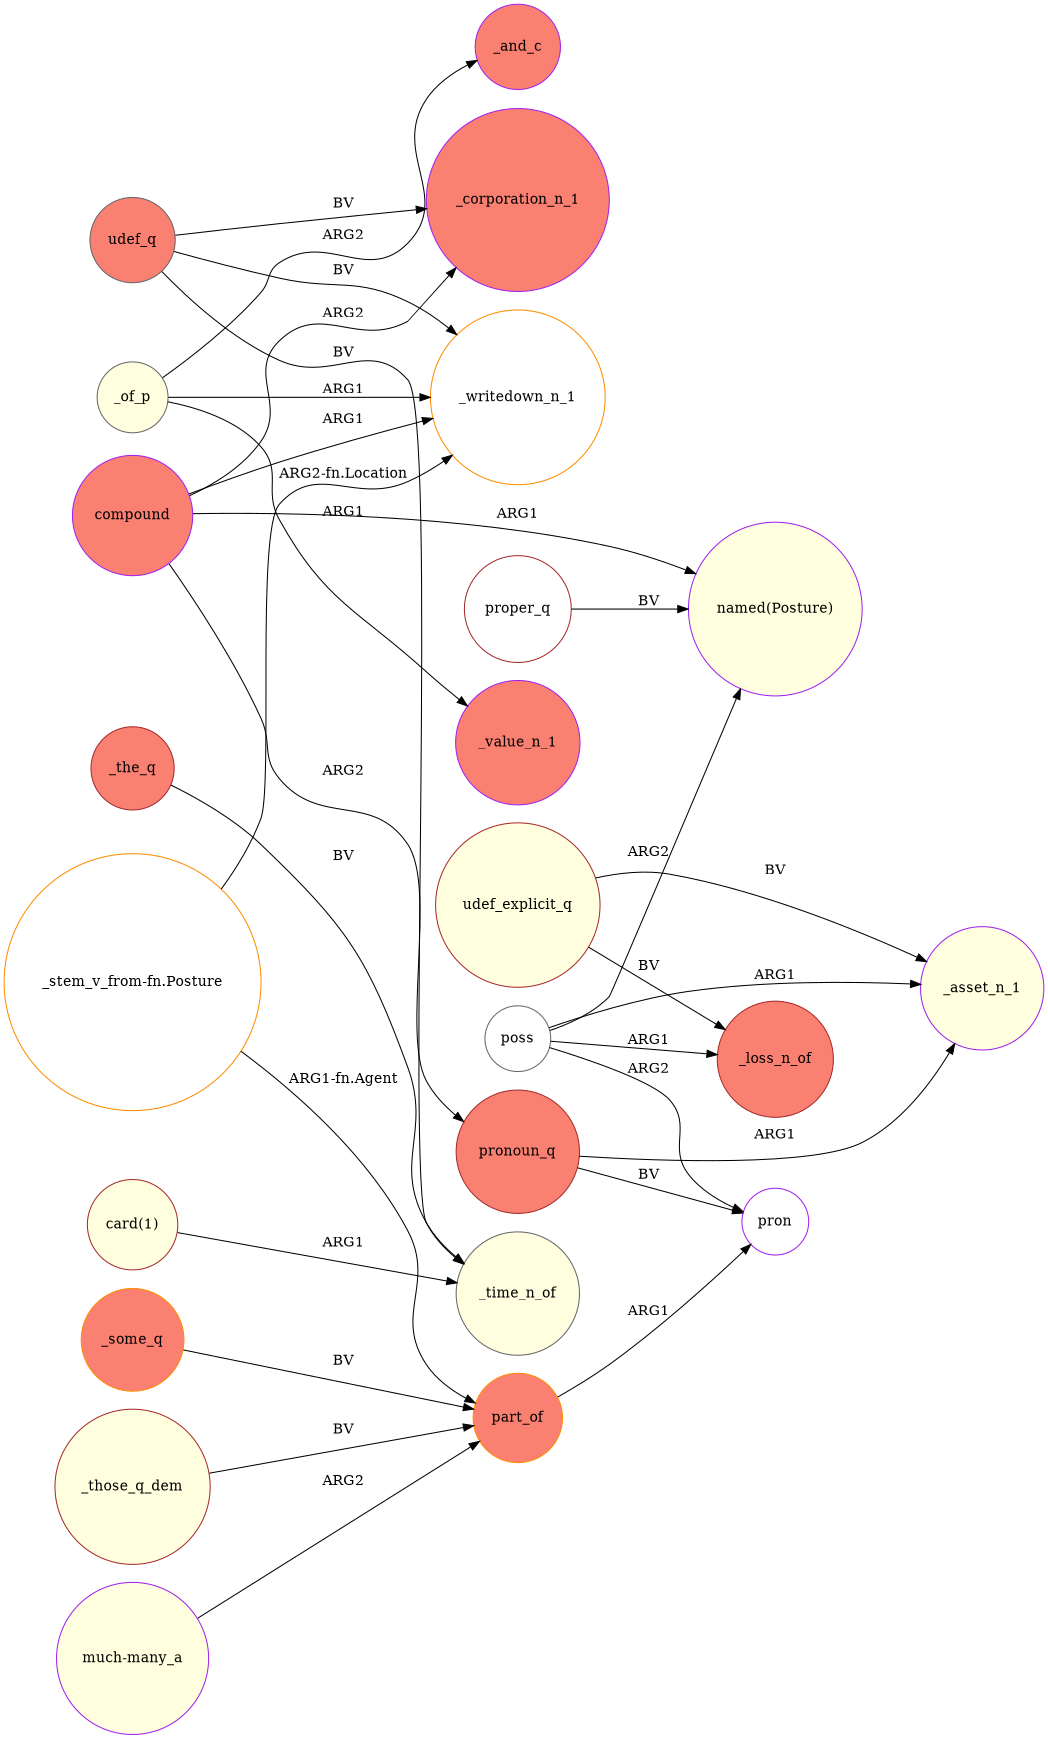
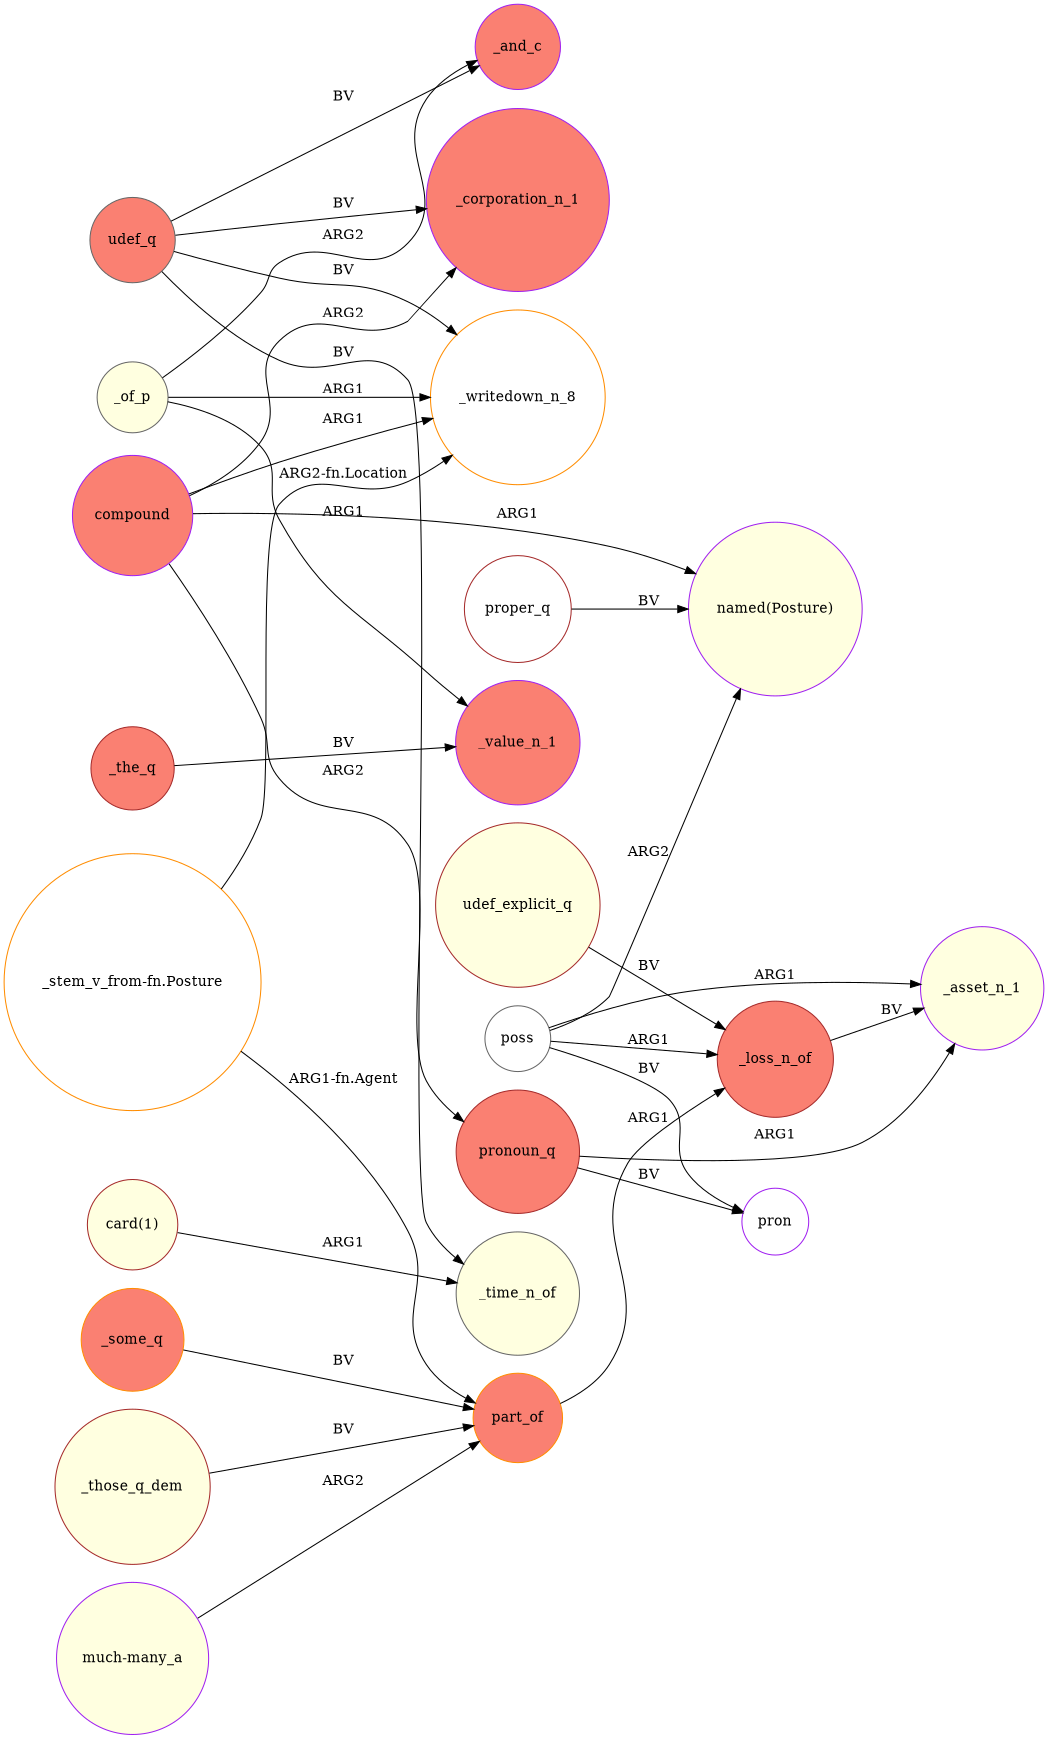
none -> (320, 146)
(518, 397) -> (518, 397)
(760, 897) -> (872, 1026)
(375, 987) -> (310, 757)
(649, 1069) -> (649, 1069)
(654, 1330) -> (615, 1240)
